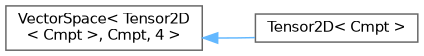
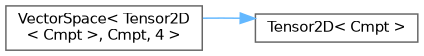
(237, 38) -> (222, 18)
